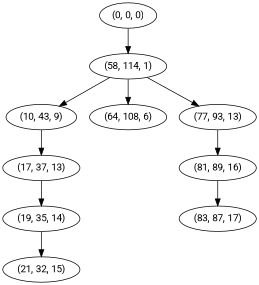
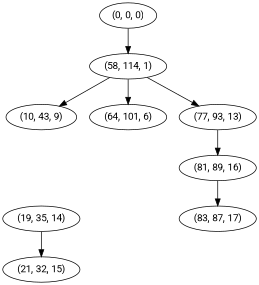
(128, 117) -> (128, 117)
(41, 168) -> none
